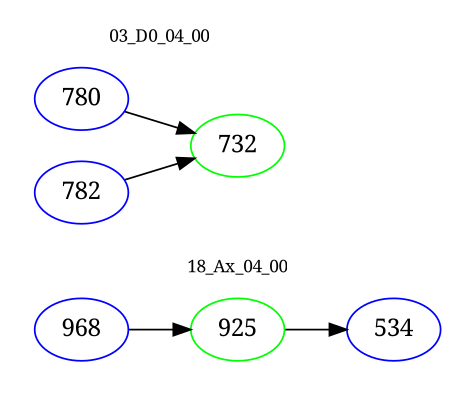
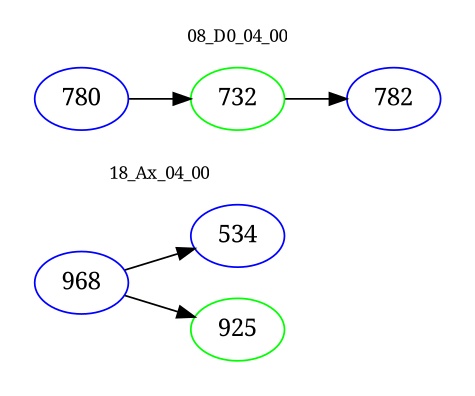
(160, 37) -> (238, 37)
(151, 172) -> (307, 99)
(307, 330) -> (151, 262)
